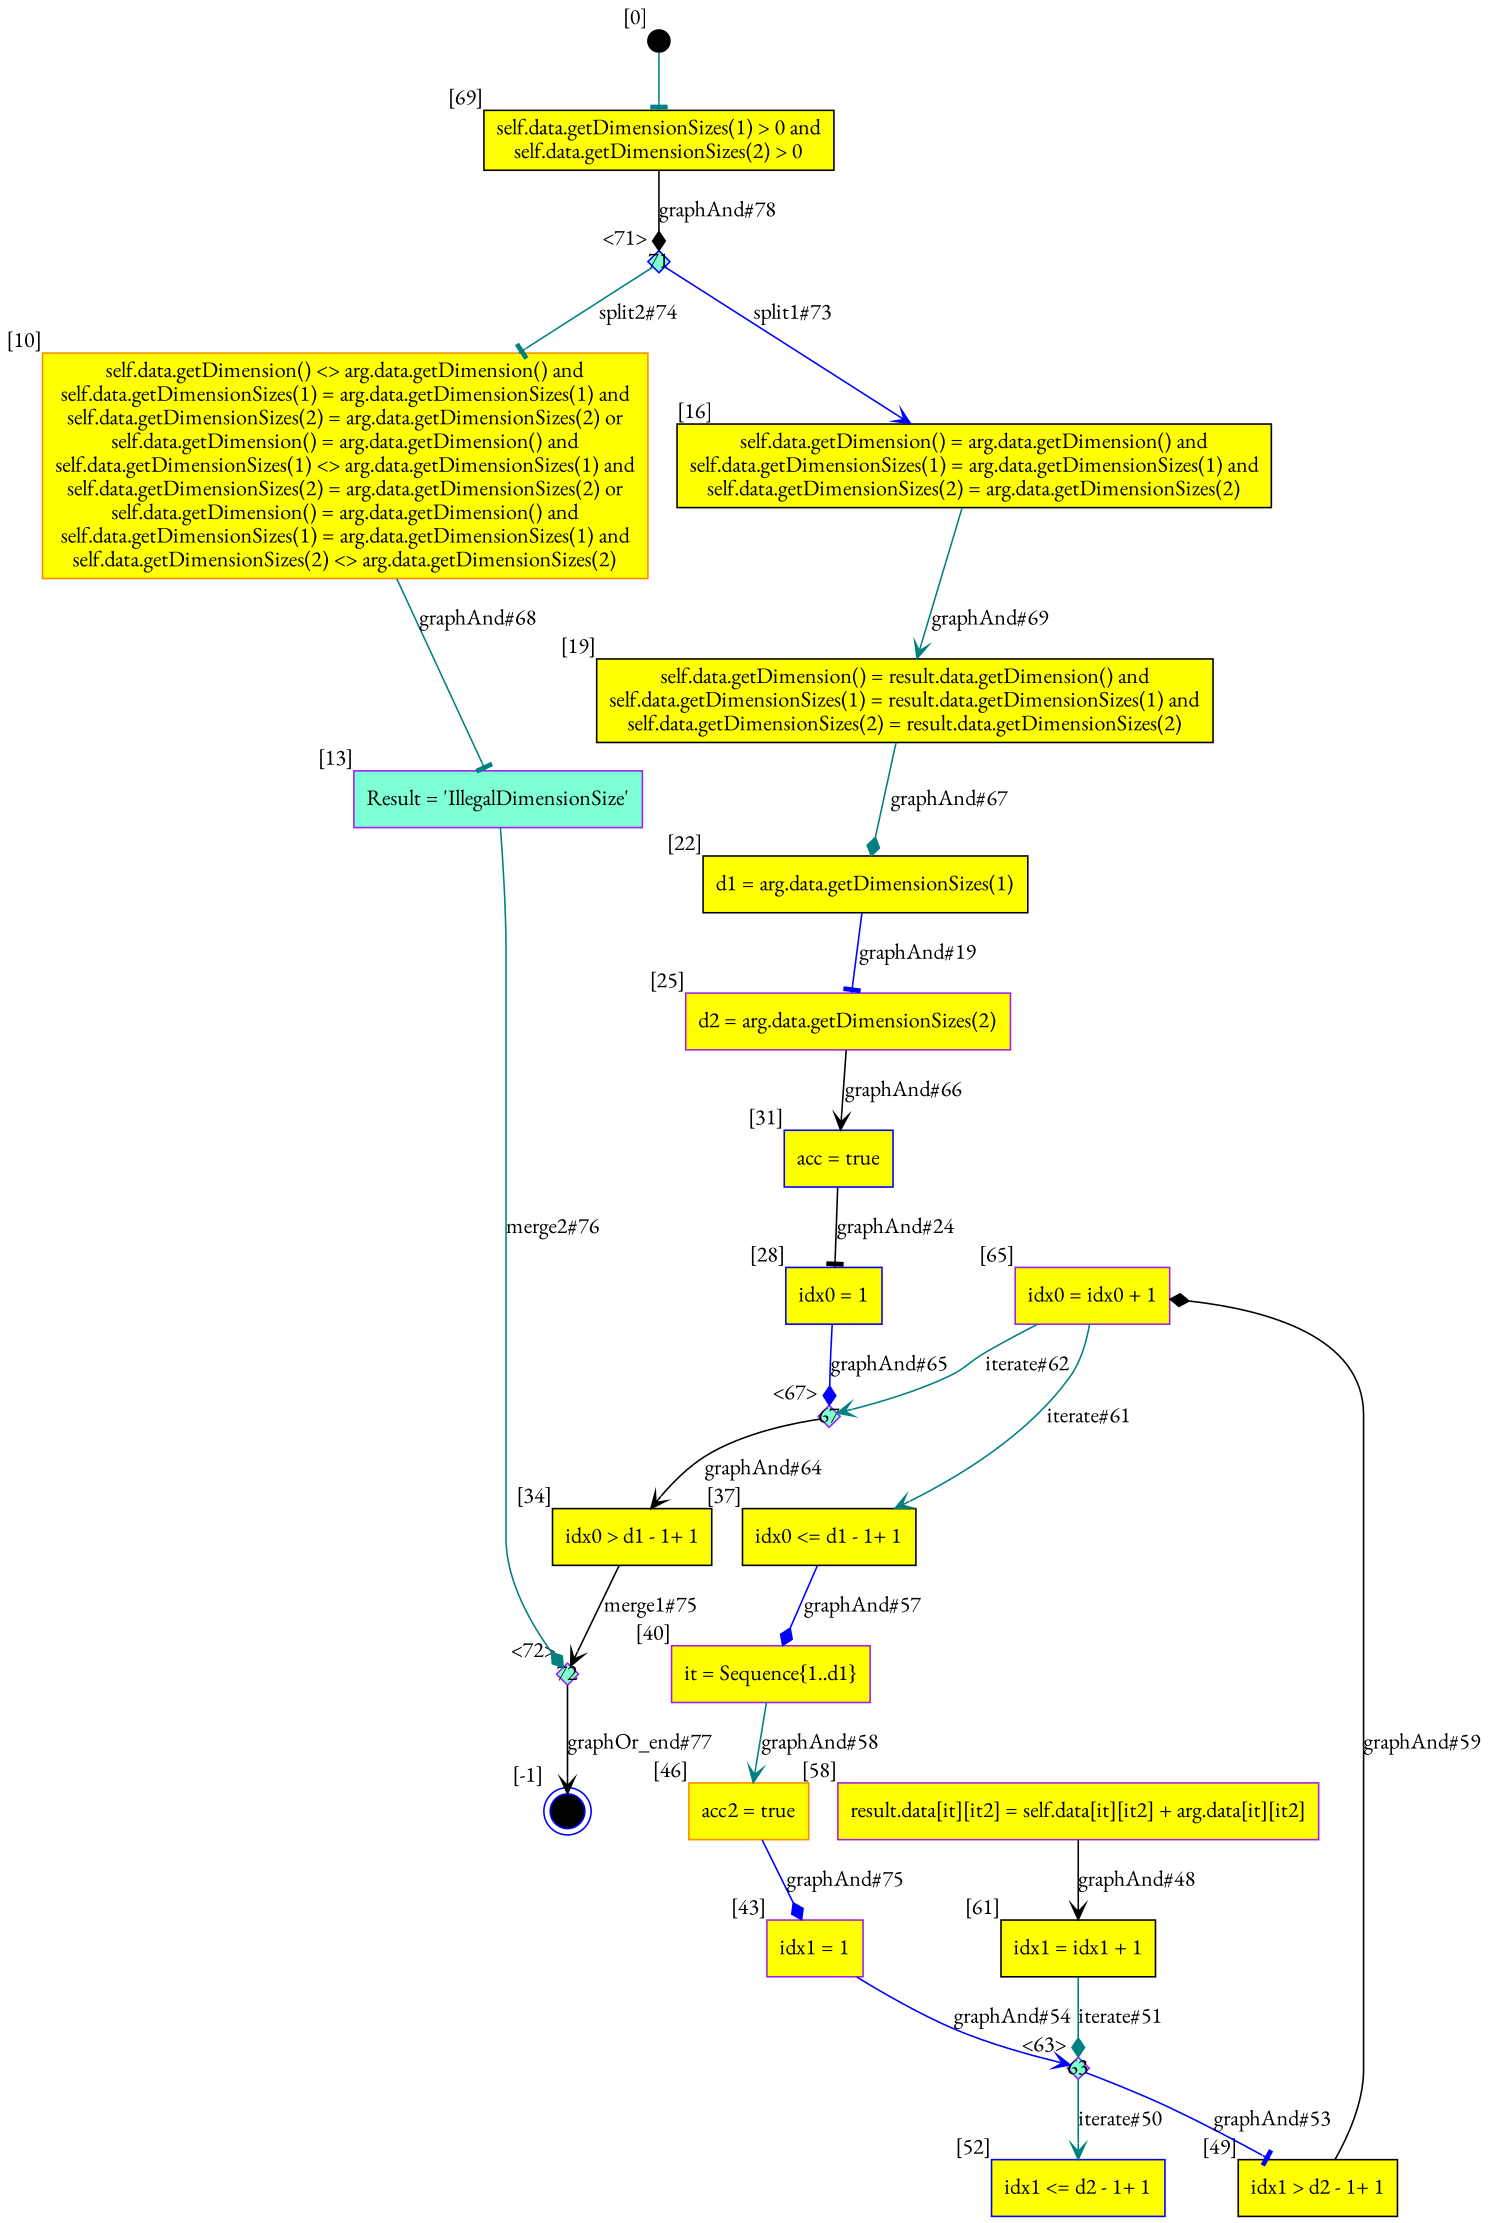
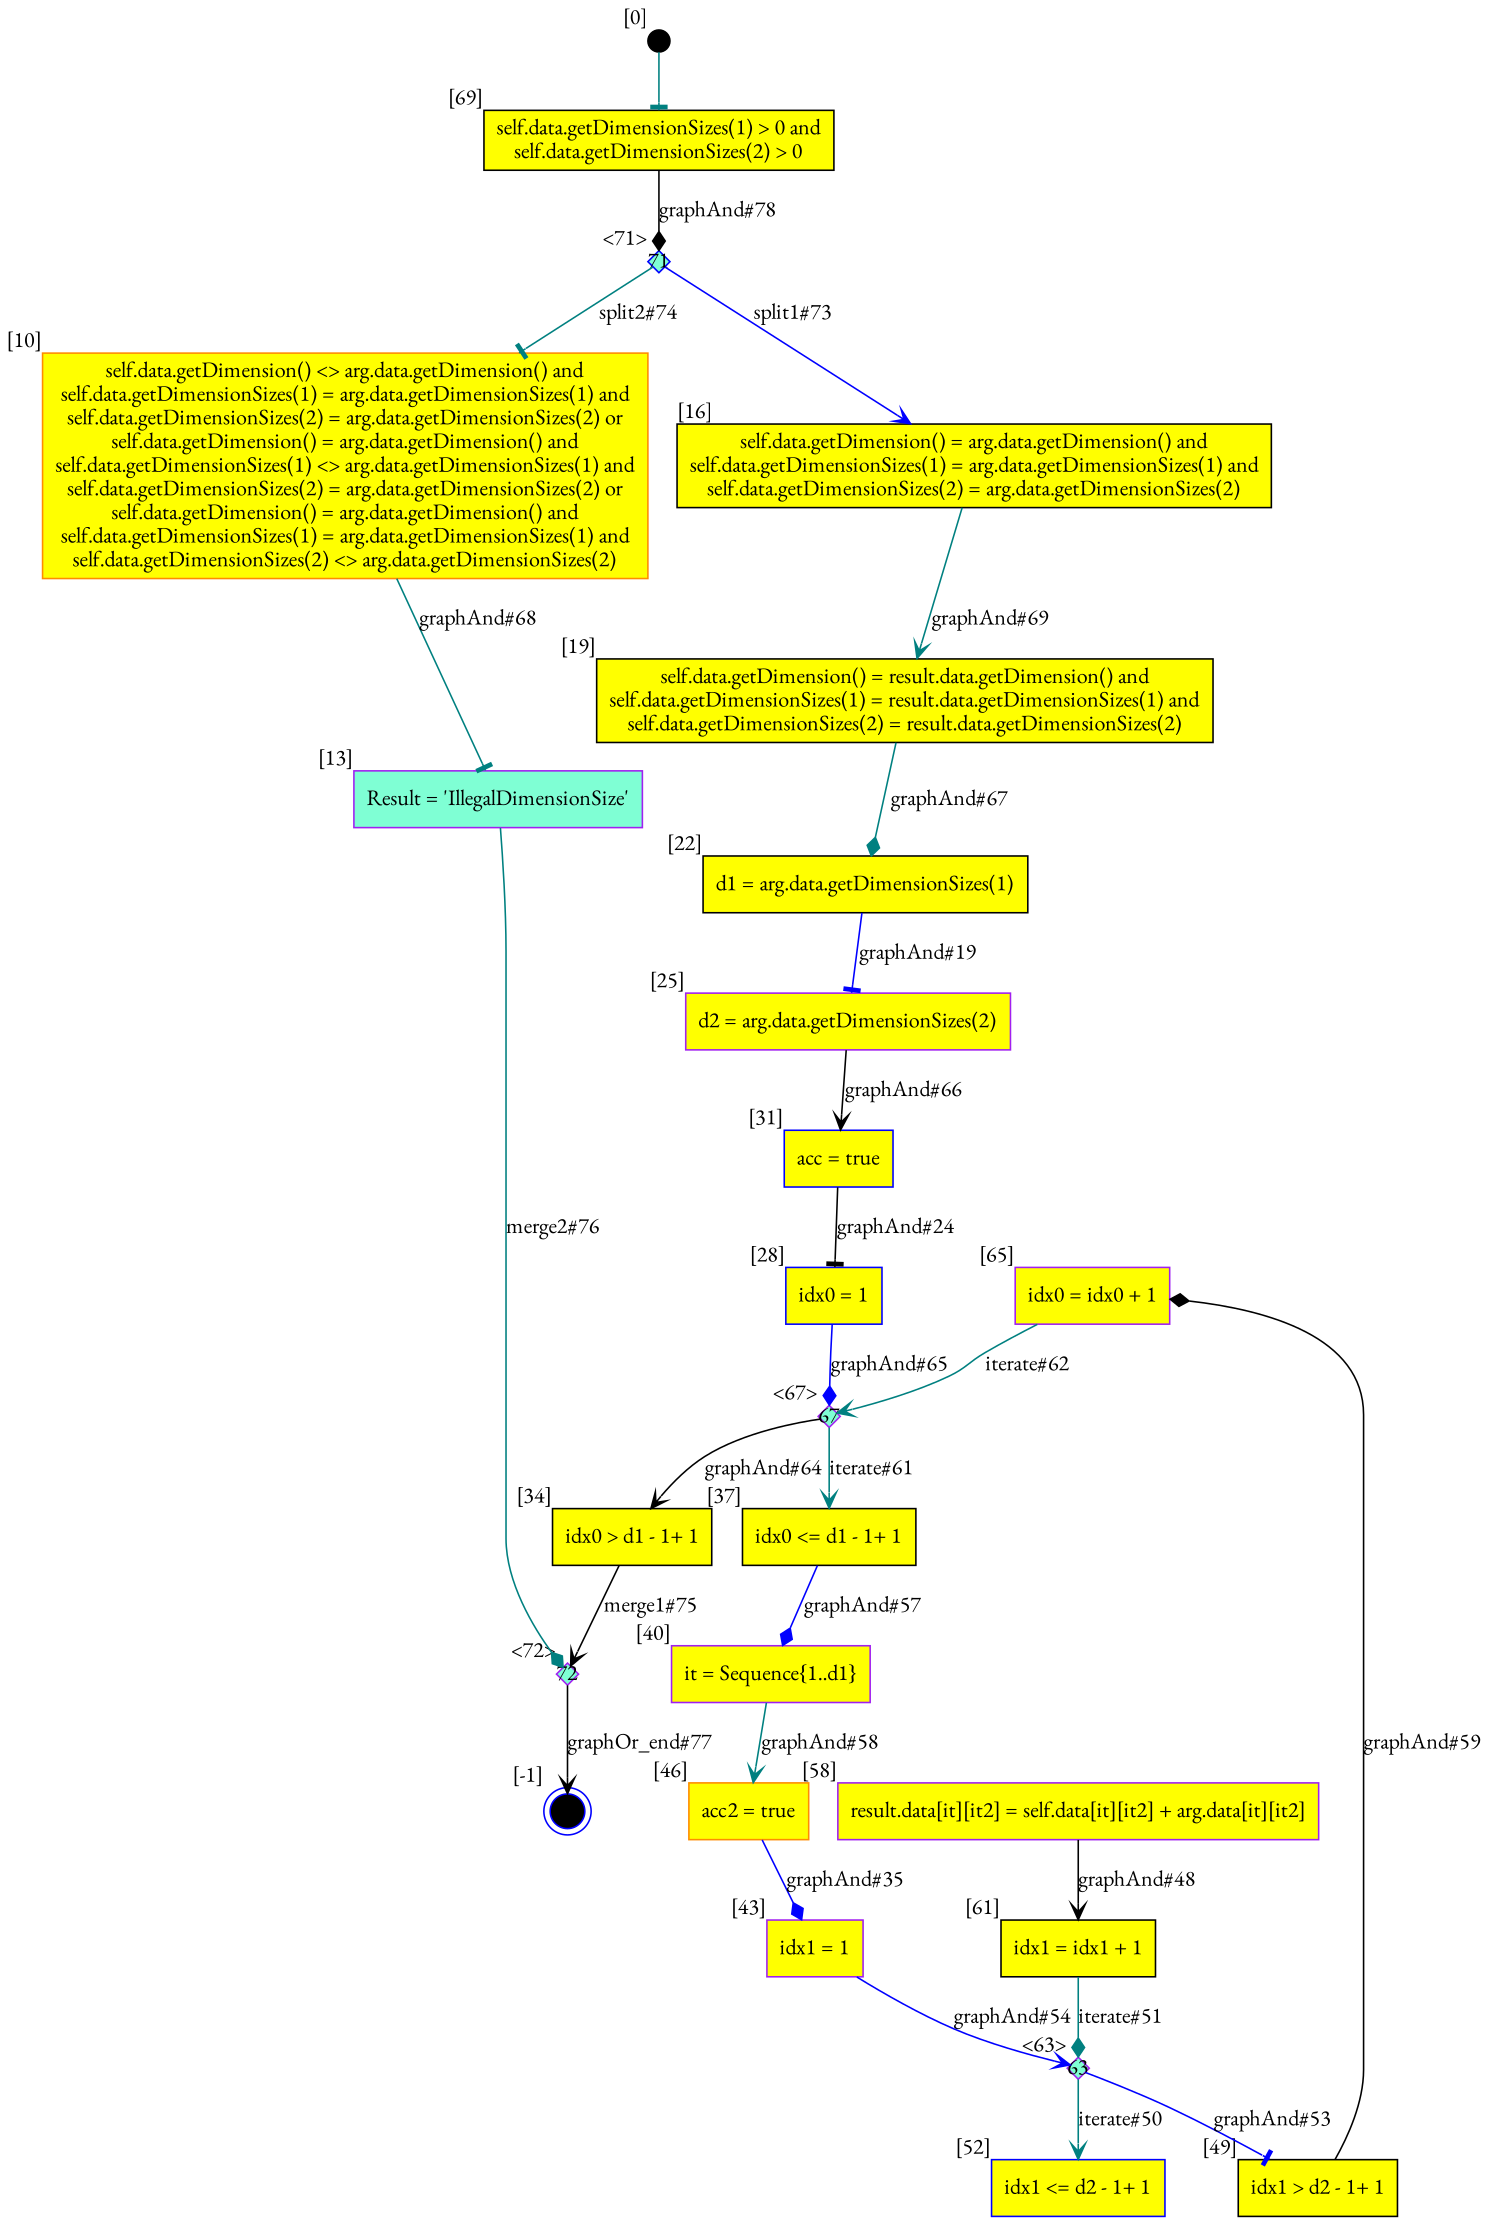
(1019, 1431) -> (829, 1460)
(846, 1880) -> (846, 1880)
